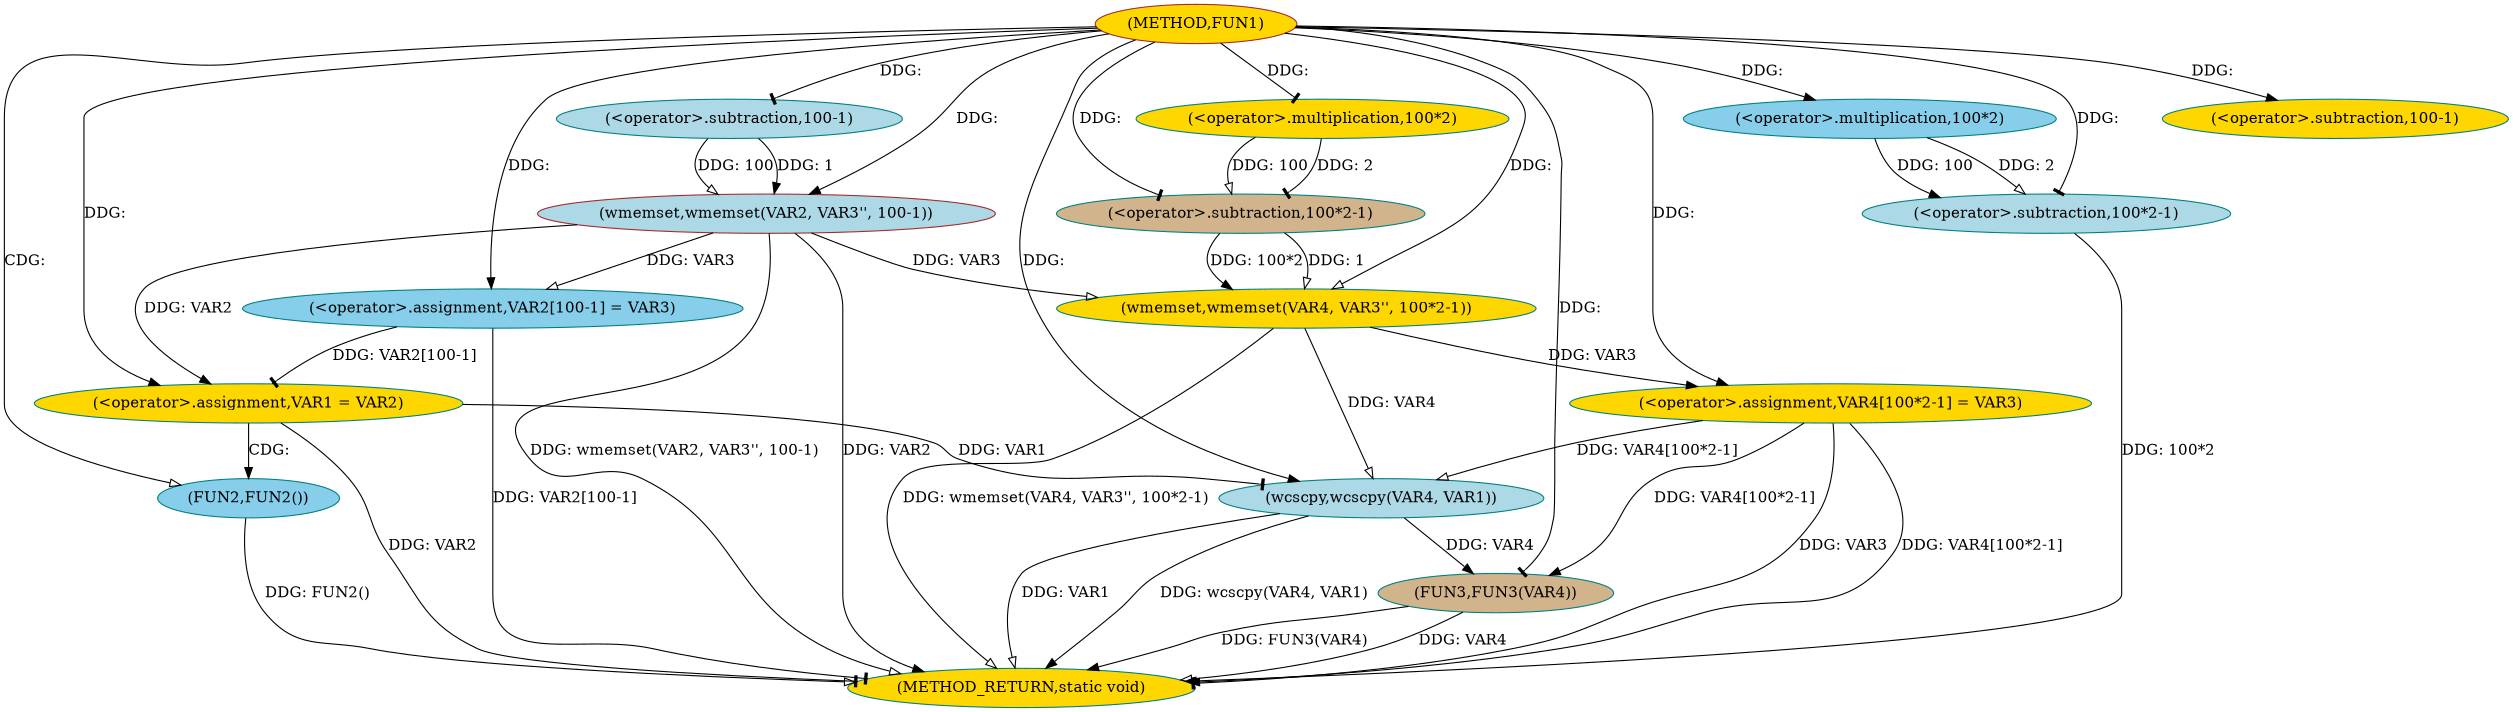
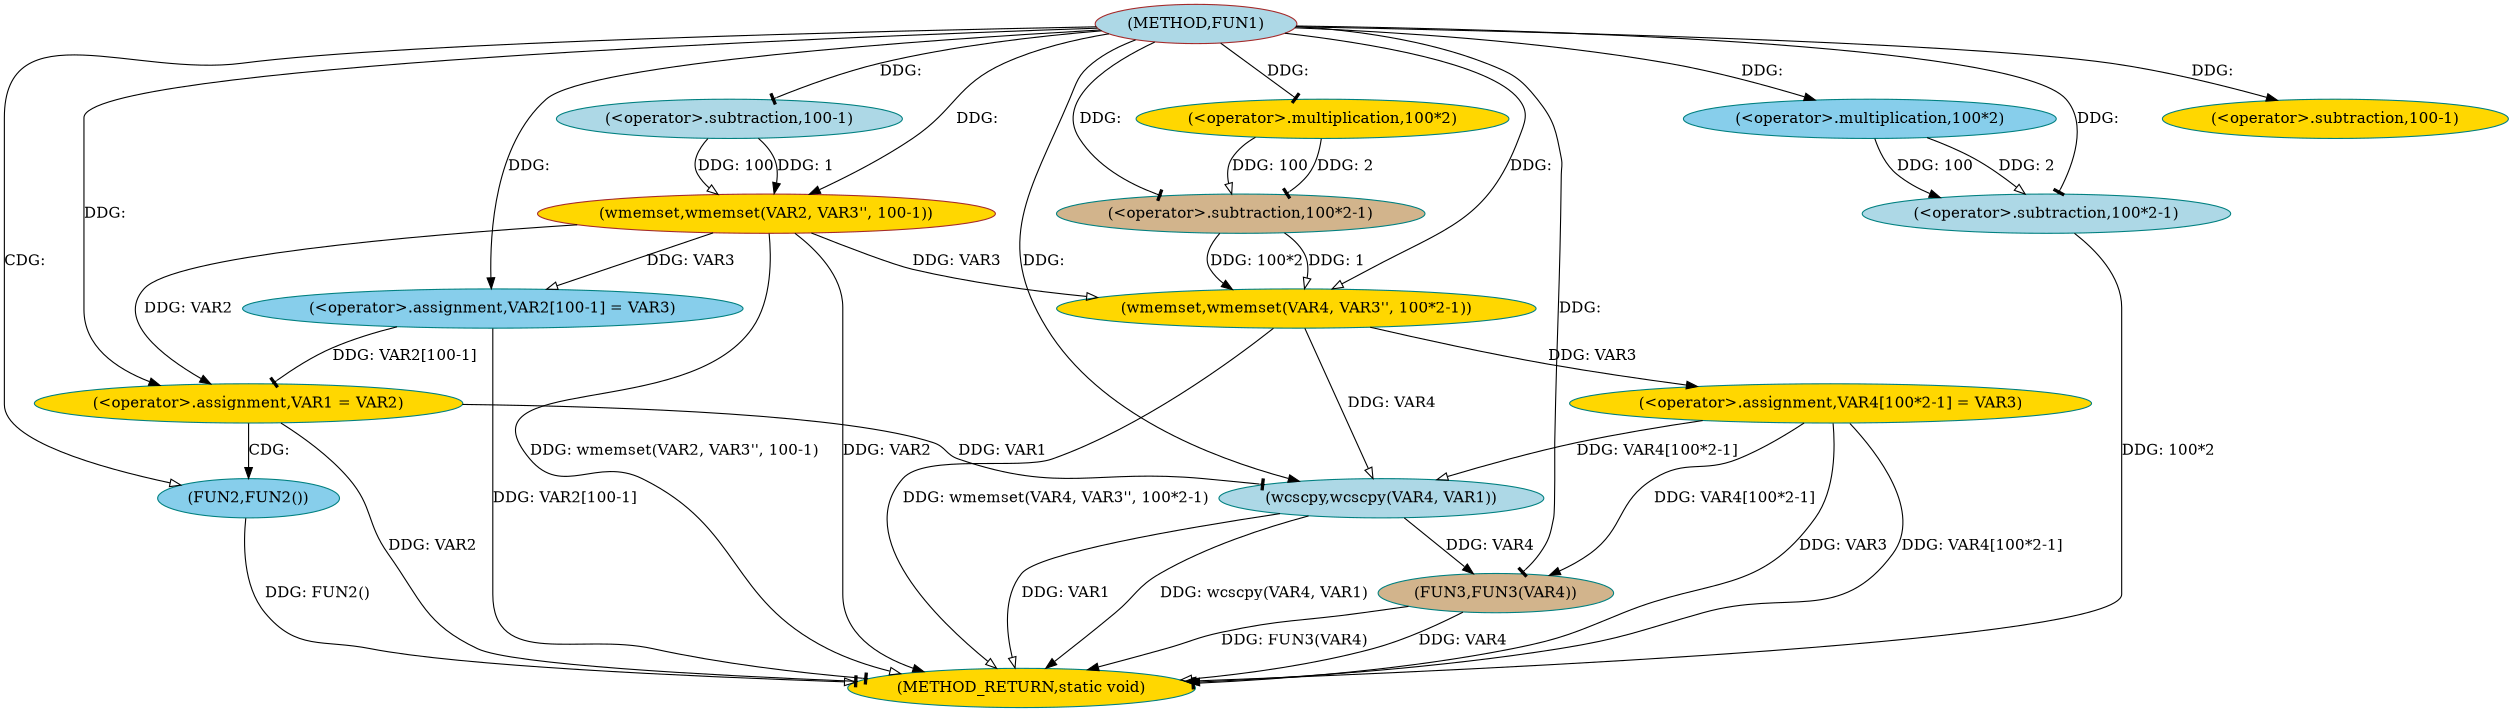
(1196, 24) -> (1196, 24)
(1631, 79) -> none
(766, 214) -> (766, 214)
